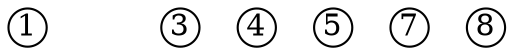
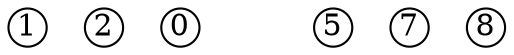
none -> (104, 28)
(180, 28) -> (180, 28)
(257, 28) -> none
